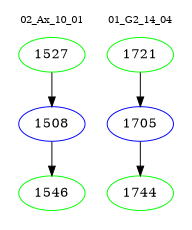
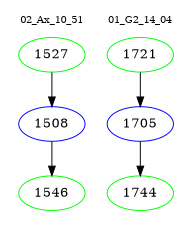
(52, 21) -> (52, 21)
